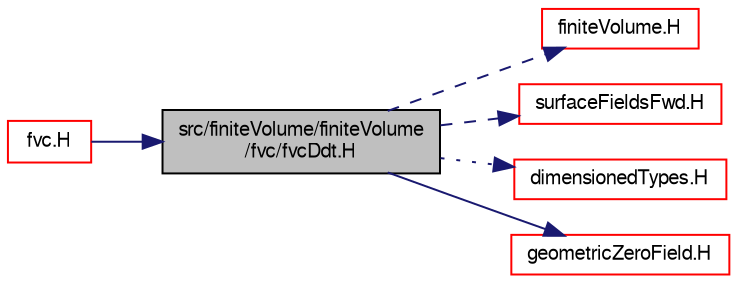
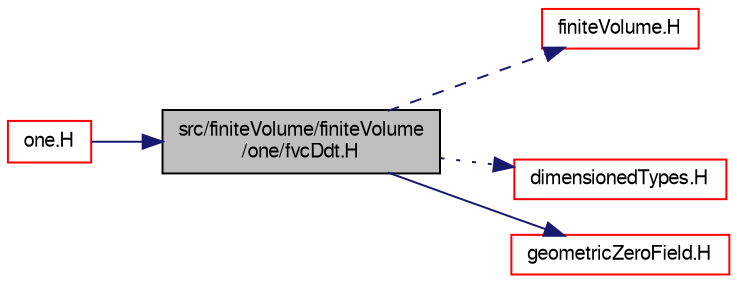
(620, 104) -> none
(50, 142) -> (50, 142)
(301, 142) -> (301, 142)
